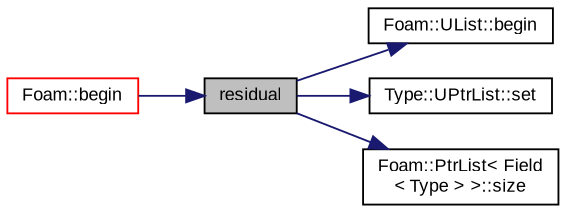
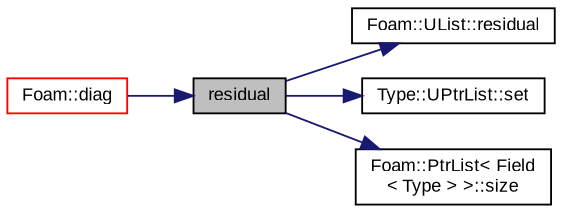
(461, 26) -> (453, 26)
(73, 96) -> (67, 96)
